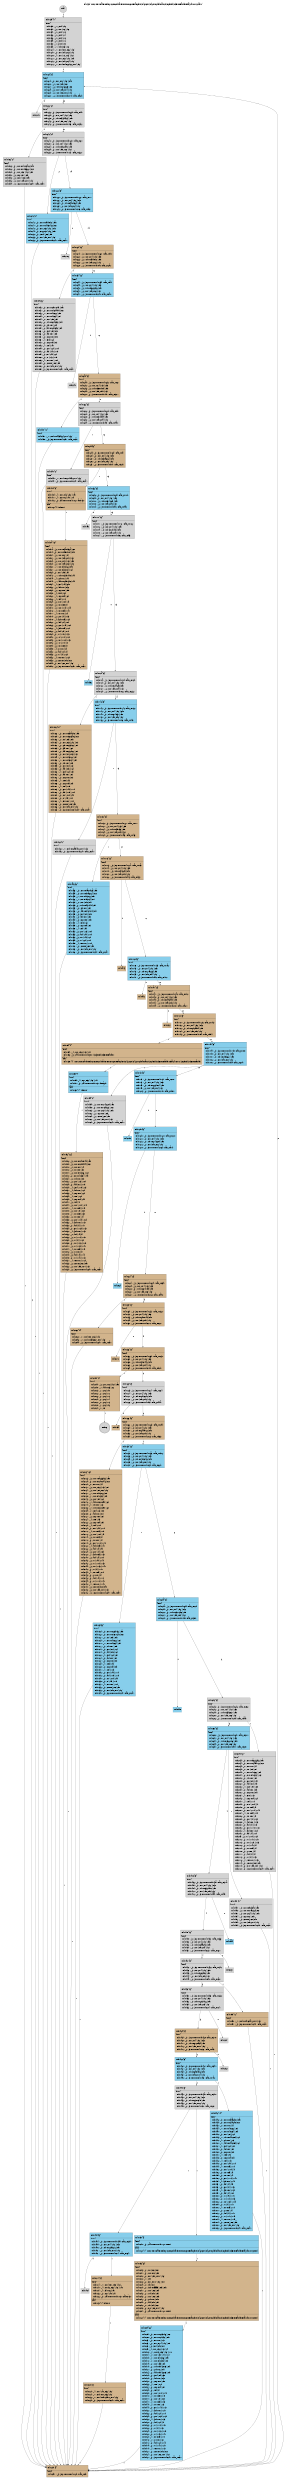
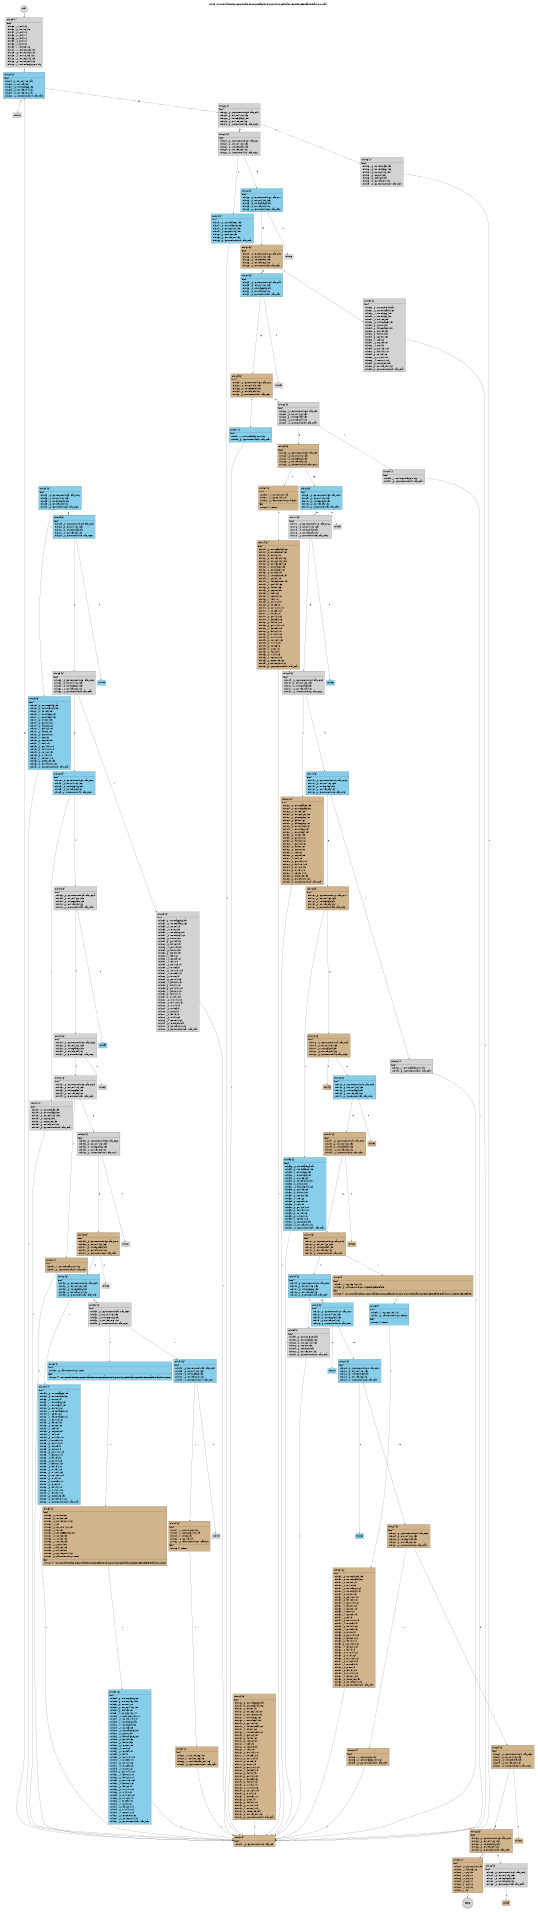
(143, 1428) -> none
